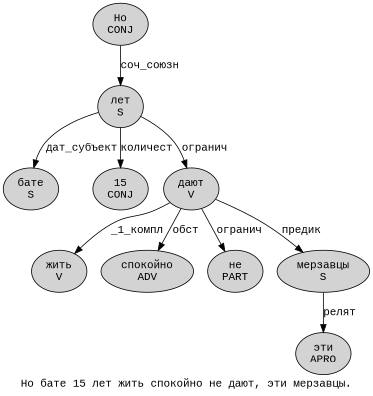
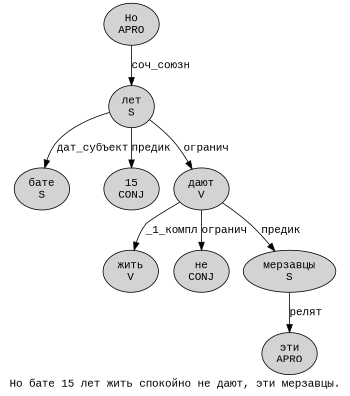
(121, 24) -> (132, 24)
(147, 148) -> (151, 148)
(147, 271) -> none
(235, 271) -> (202, 271)
